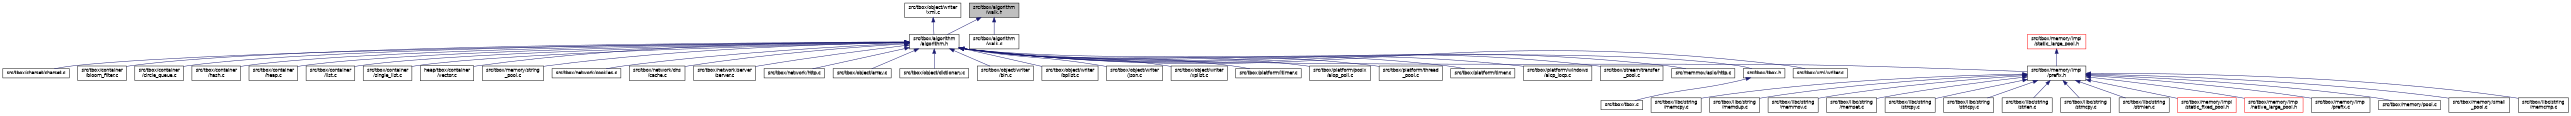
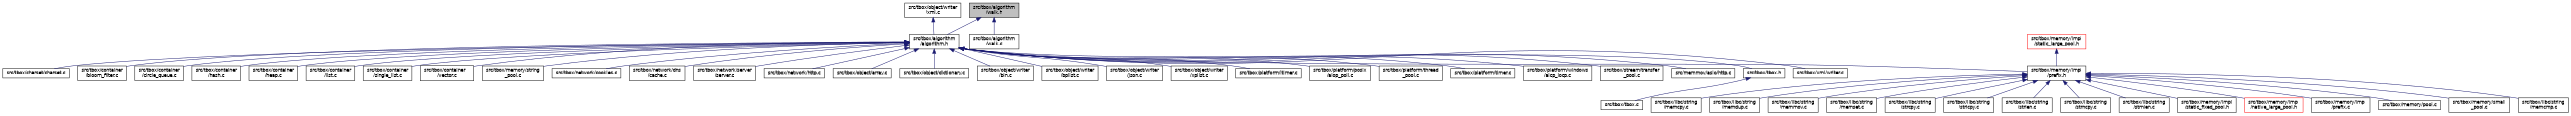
(447, 73) -> (447, 73)
(2207, 105) -> (2207, 105)
